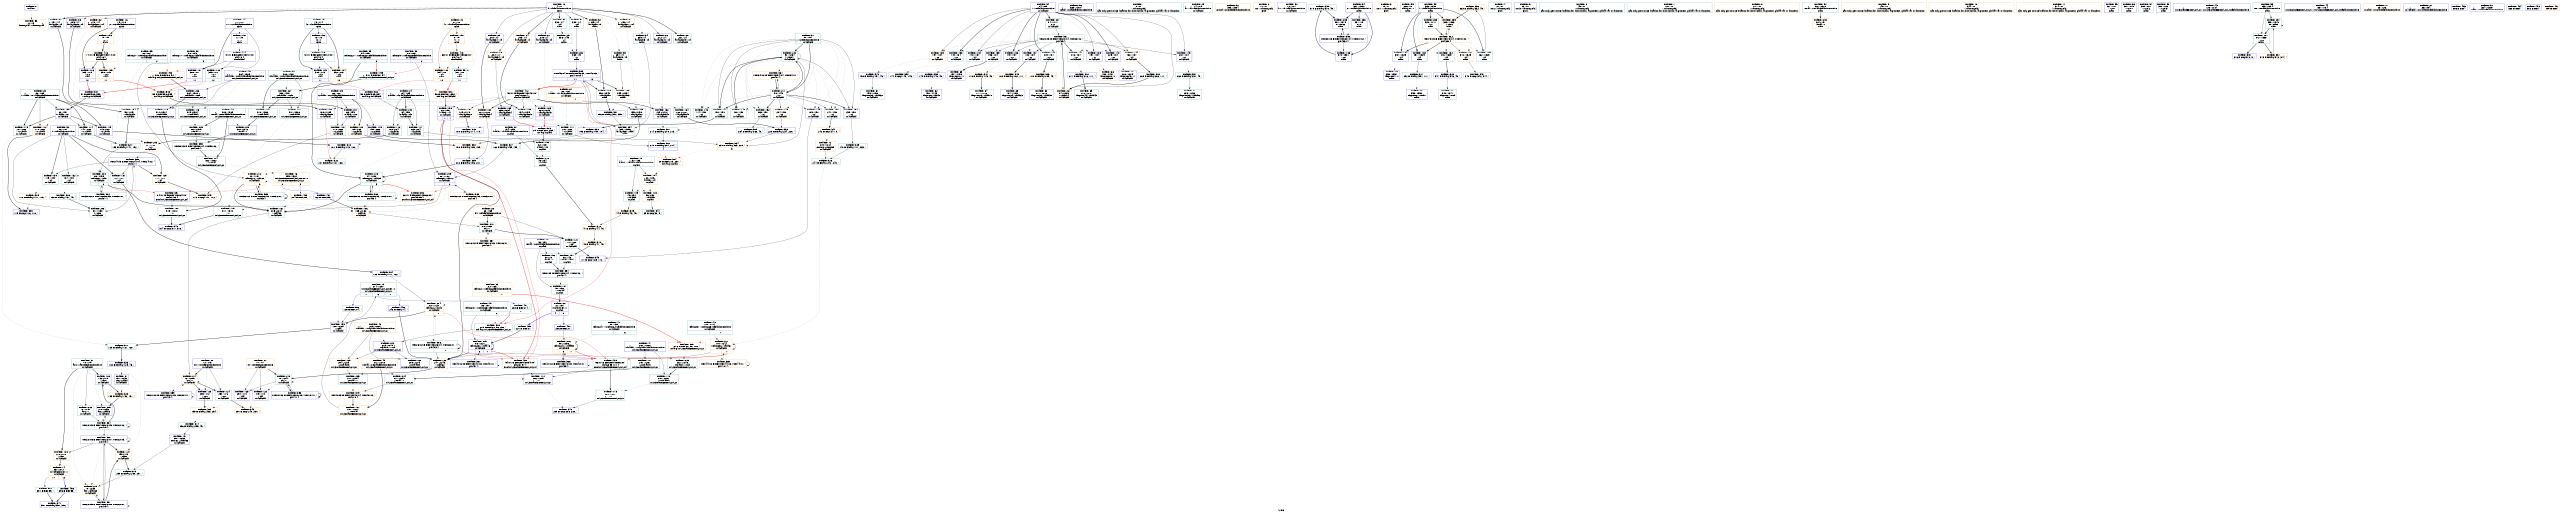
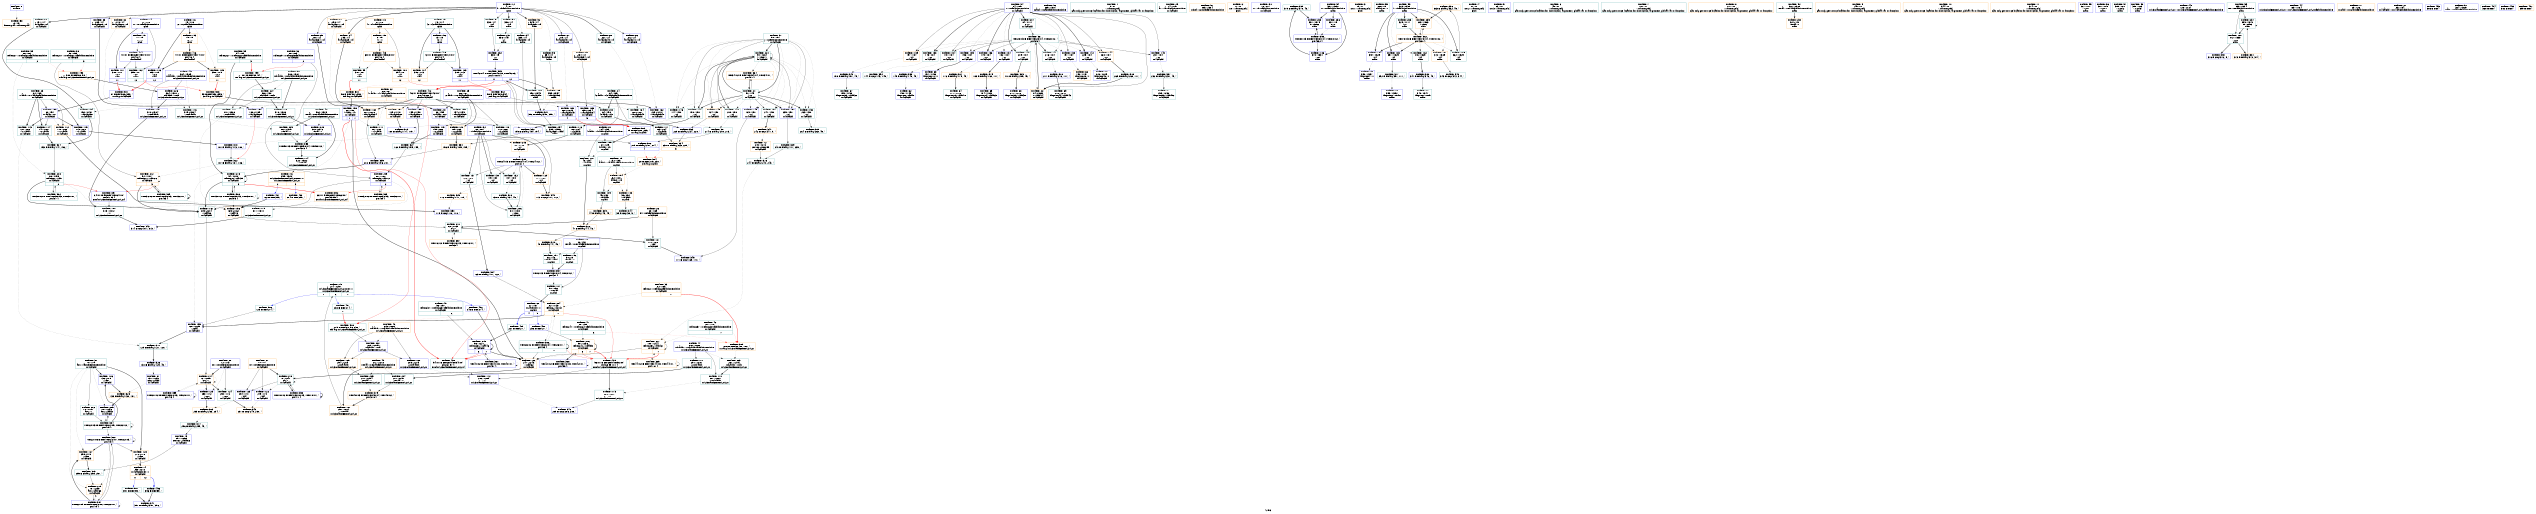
(801, 123) -> (716, 71)
